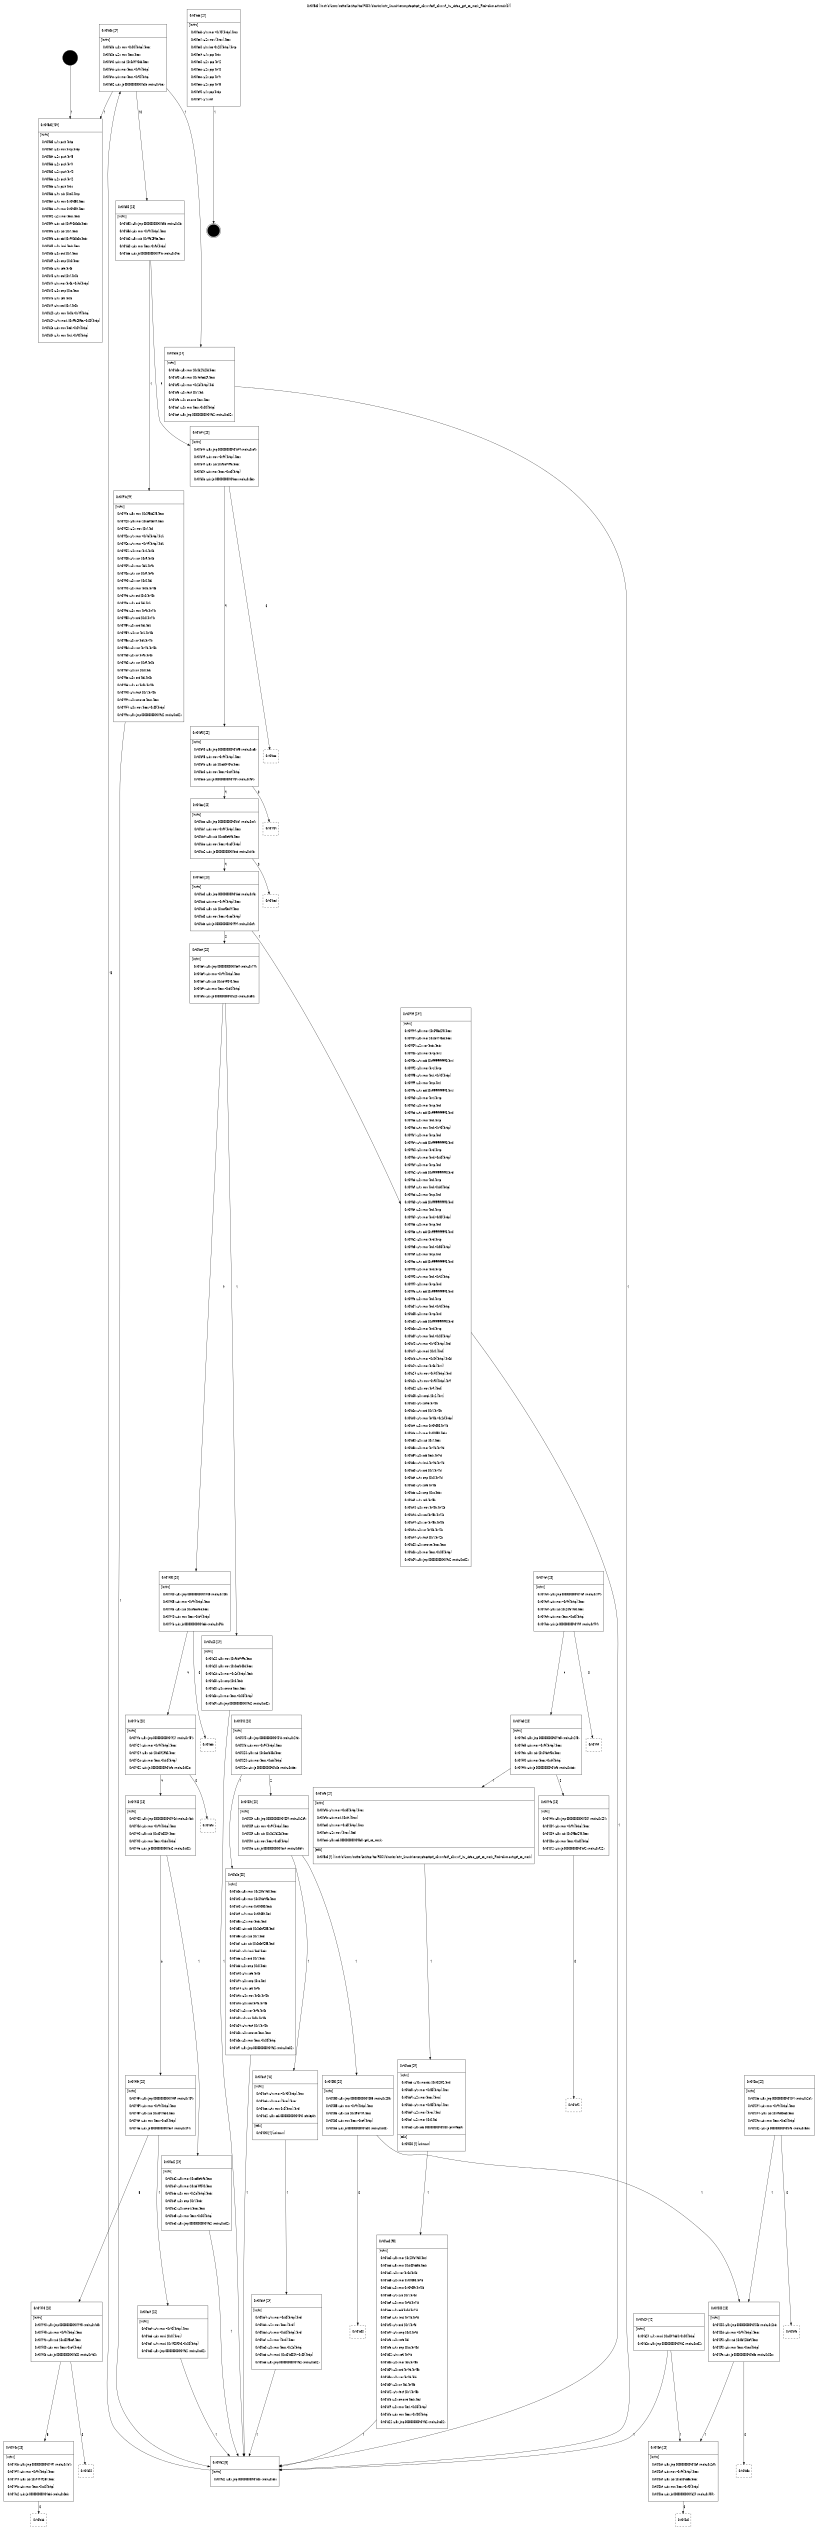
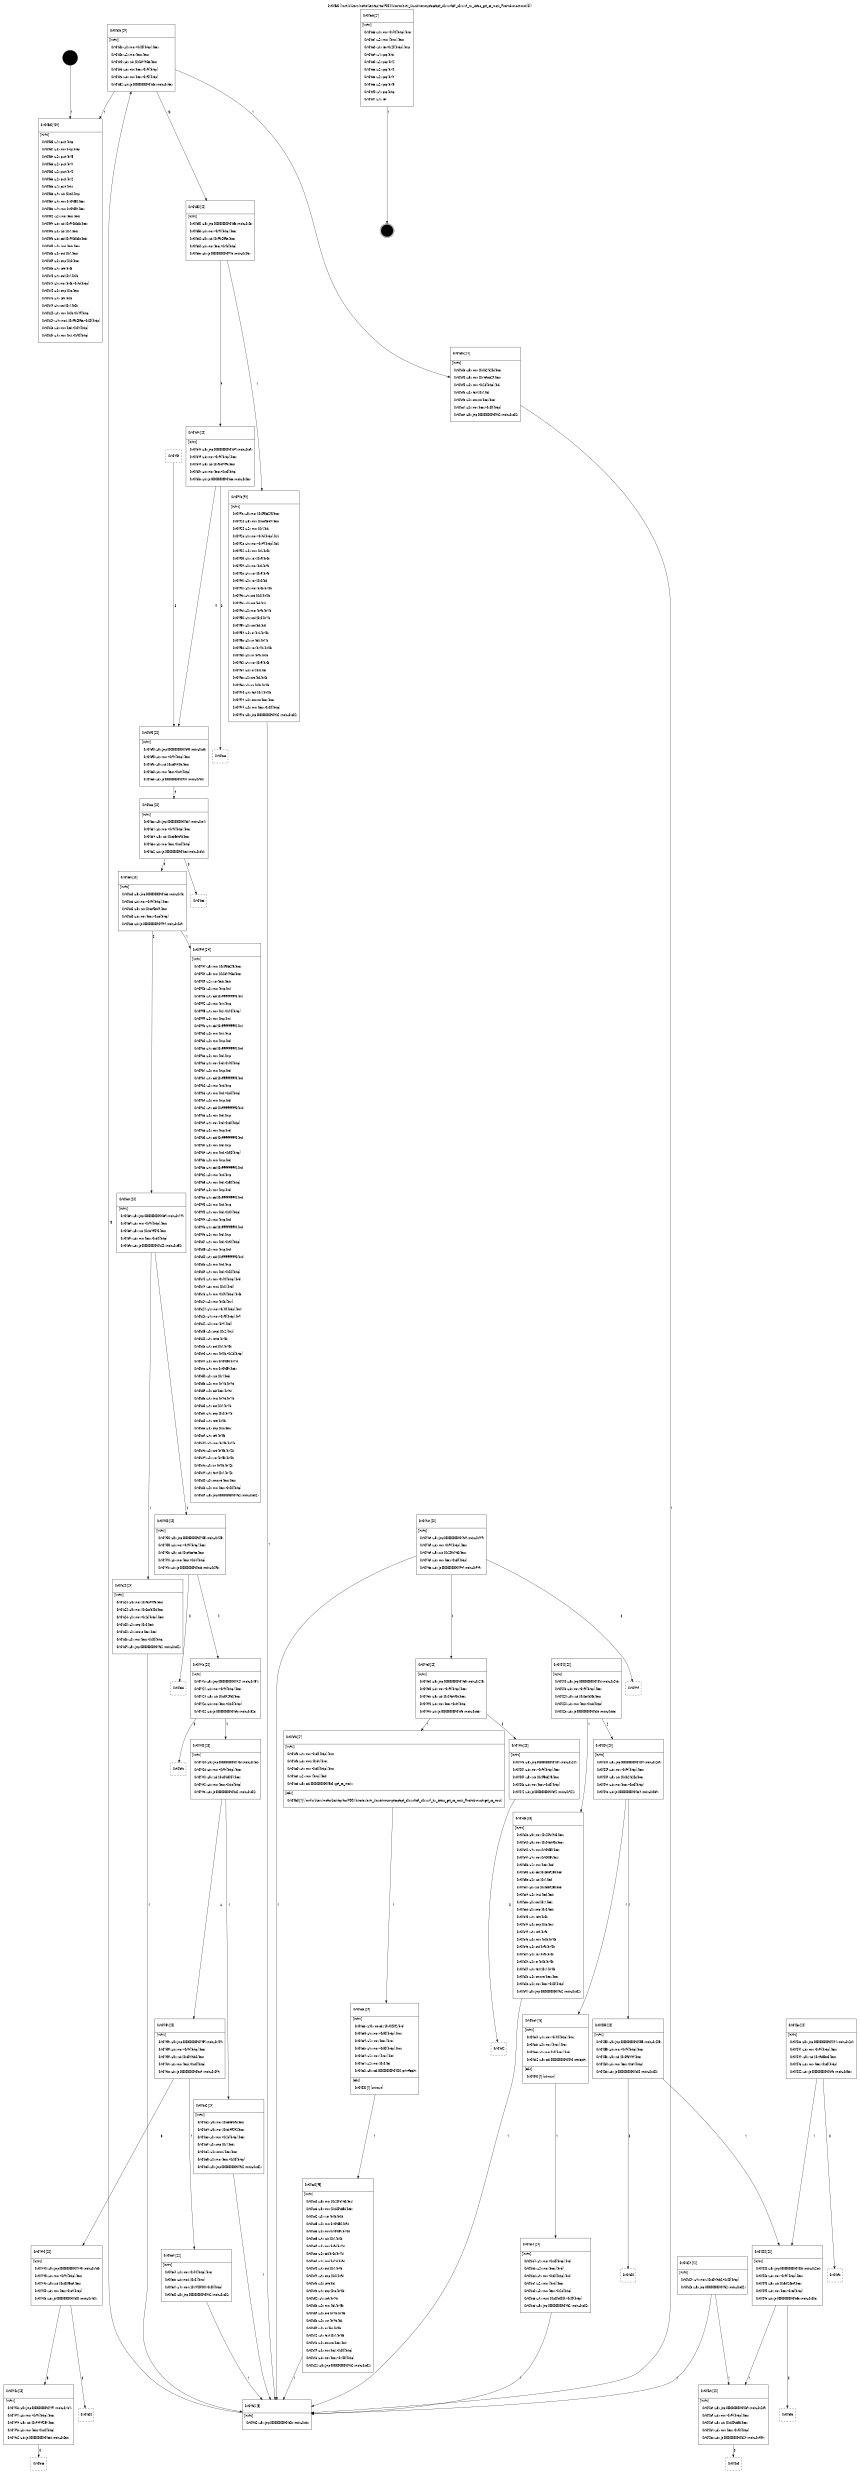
(262, 802) -> (174, 593)
(618, 2001) -> (277, 1941)
